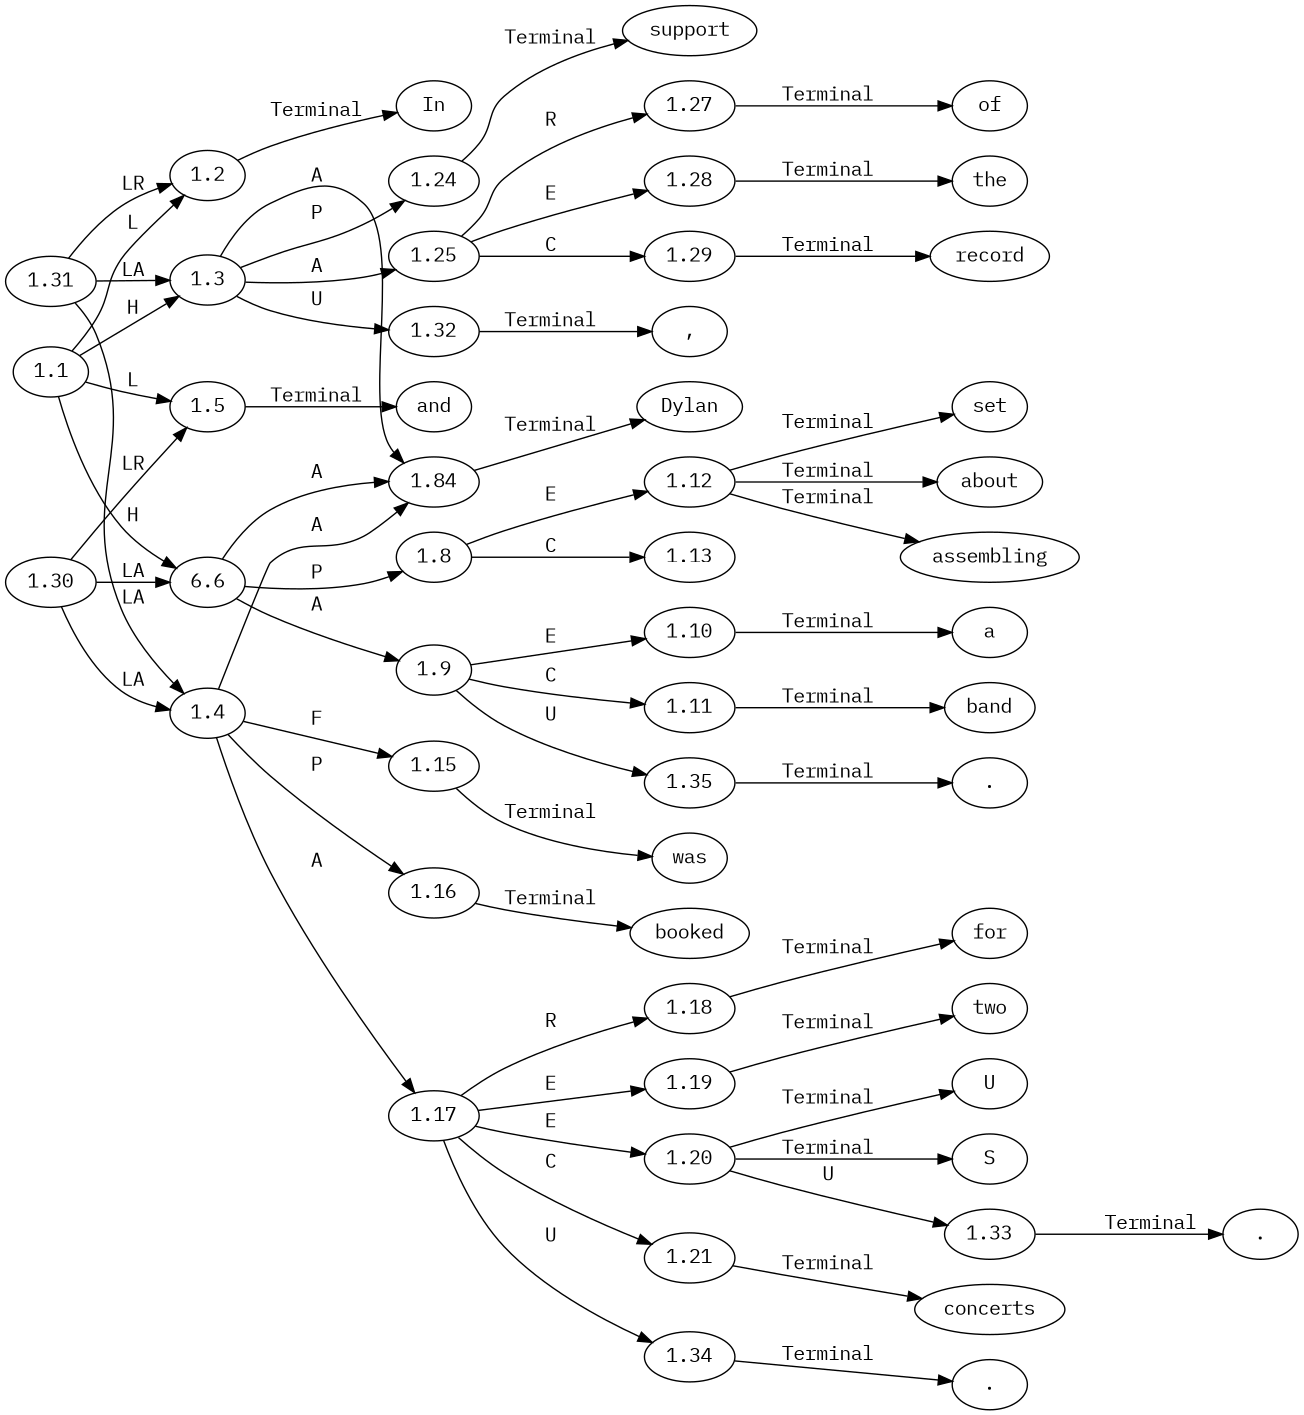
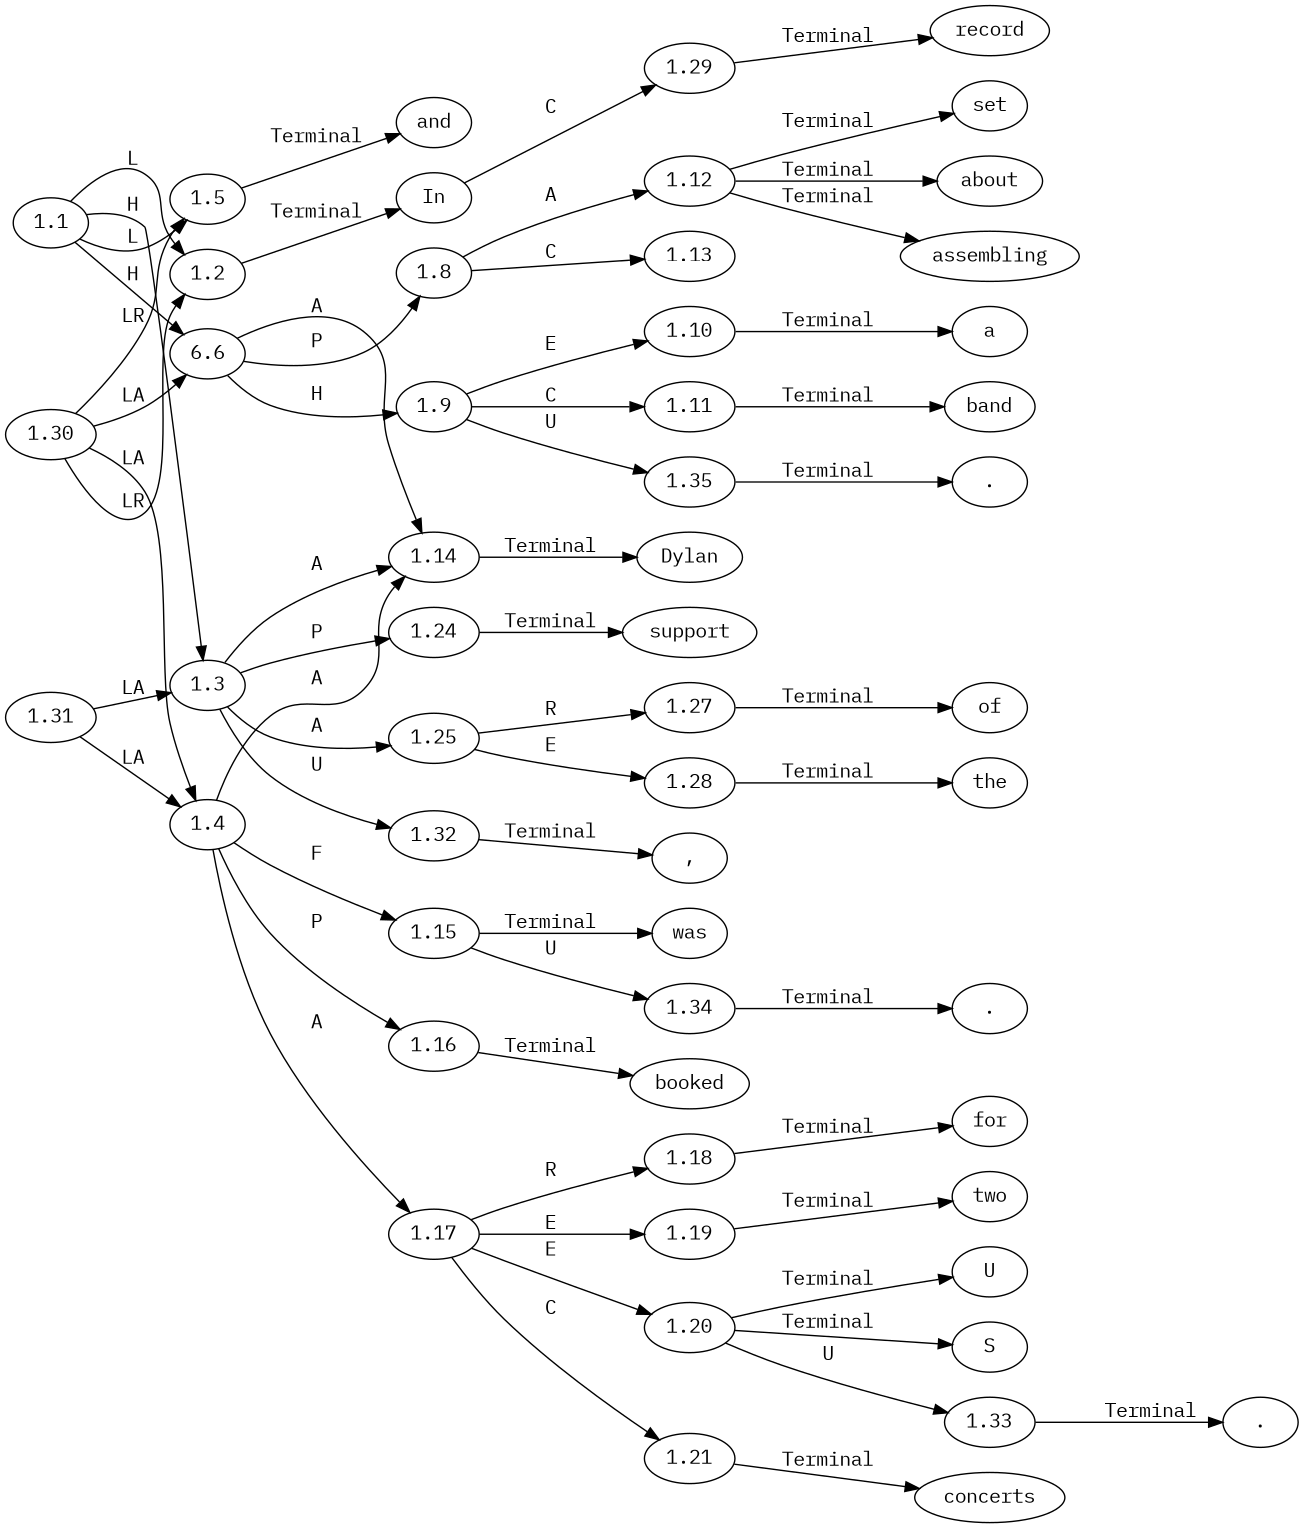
(108, 216) -> (161, 464)
(555, 256) -> (554, 137)
(434, 482) -> (434, 557)
(551, 495) -> (551, 196)
(317, 605) -> (317, 395)
(519, 1261) -> (552, 974)
